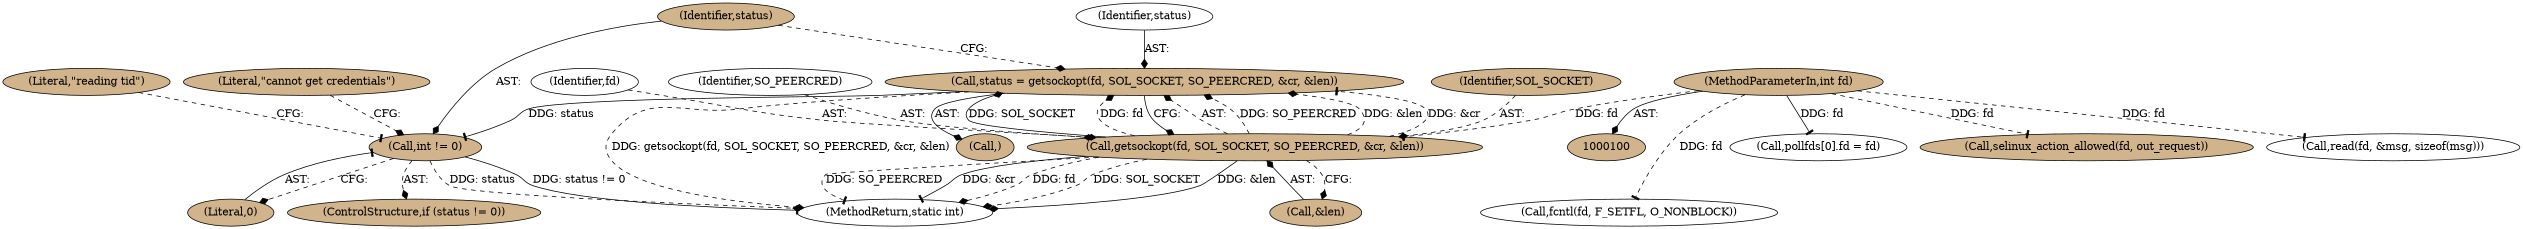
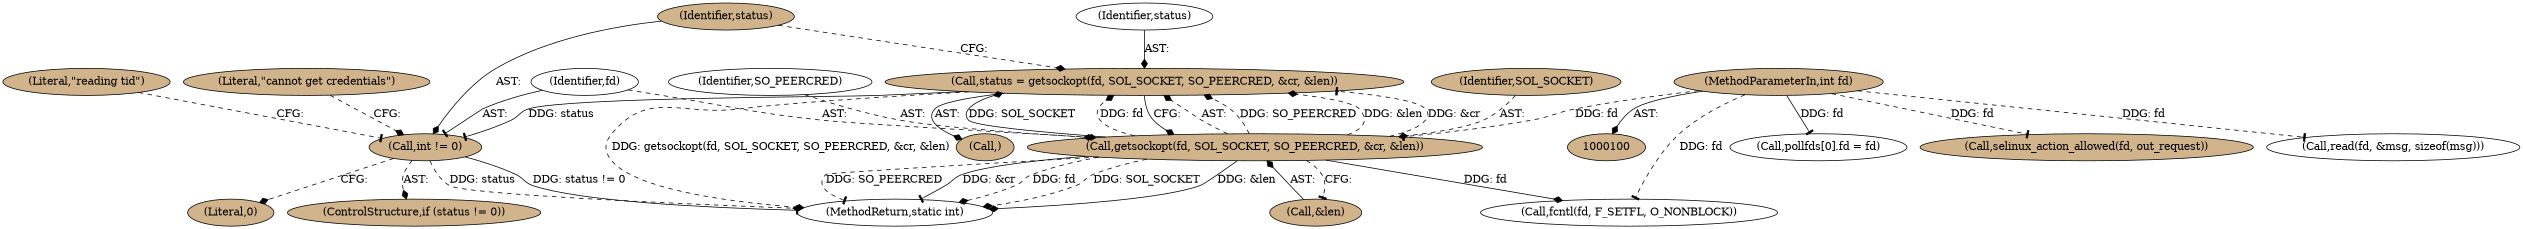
(304, 167) -> (492, 105)
(1322, 175) -> (1322, 175)
none -> (1440, 180)
